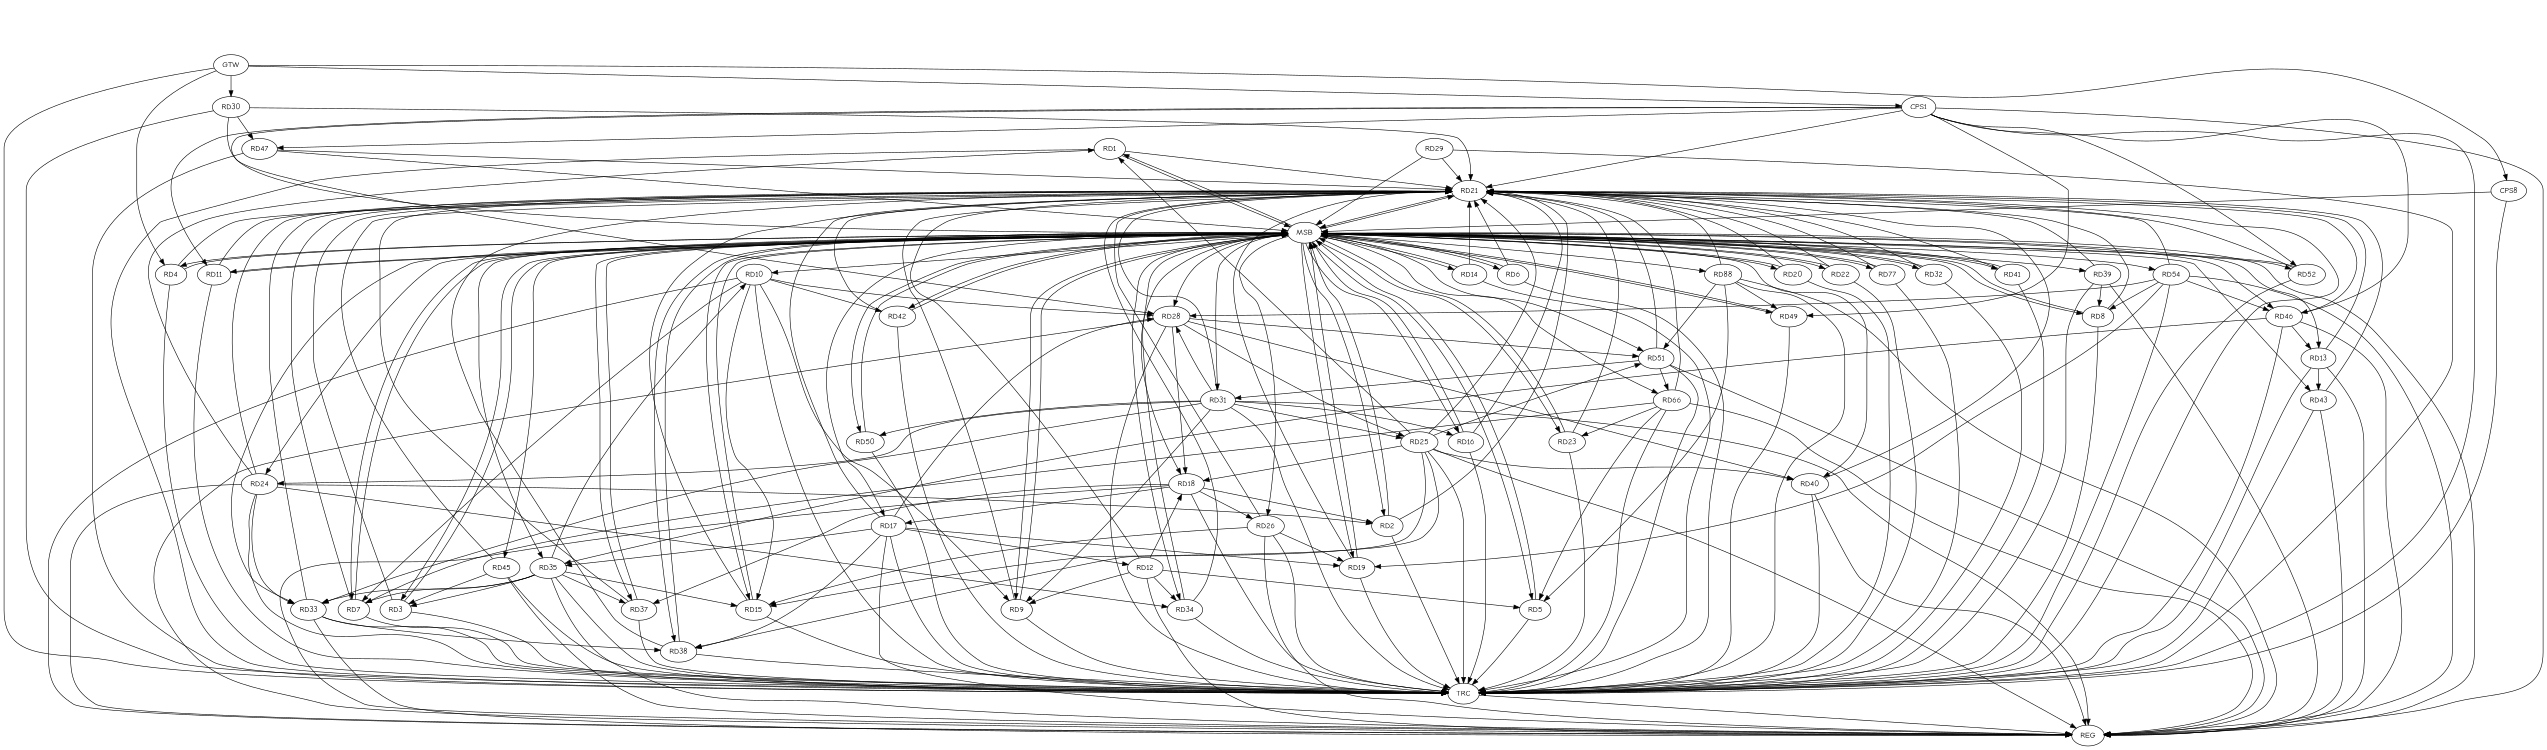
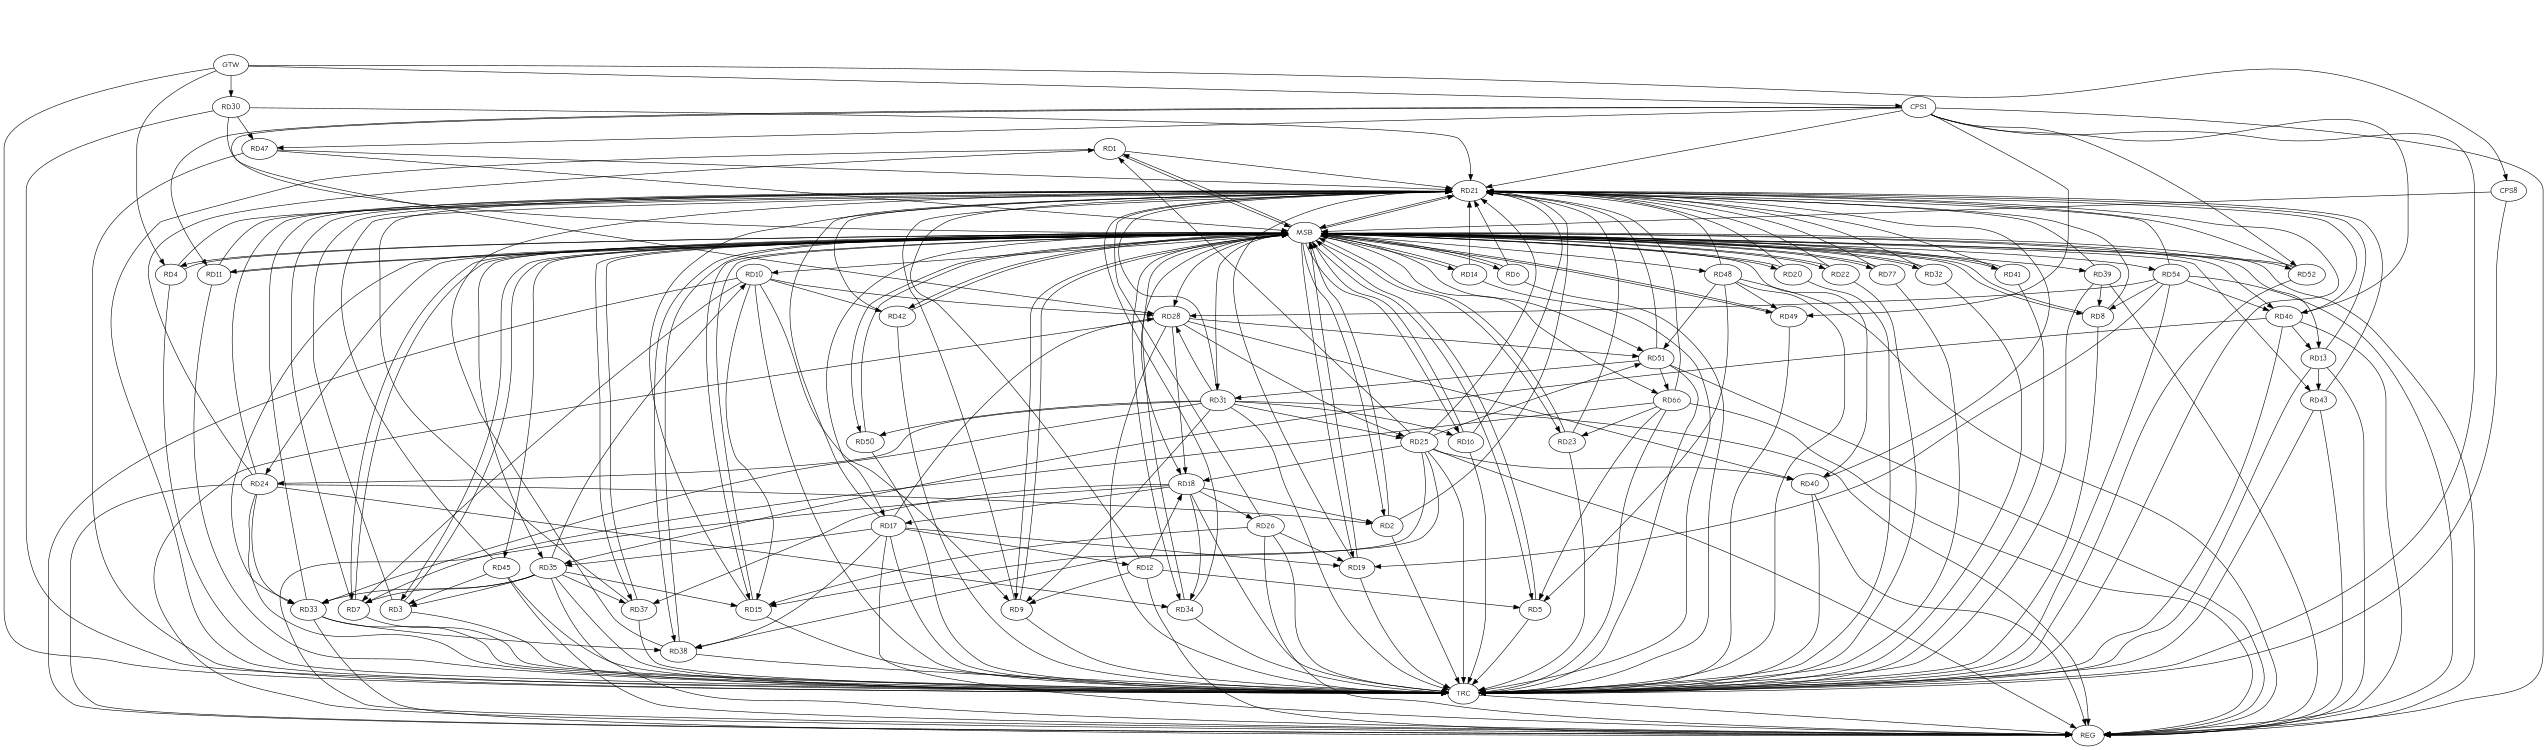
(1434, 149) -> none
(1723, 275) -> (1723, 275)
(1271, 355) -> none
(1163, 587) -> (1200, 544)
